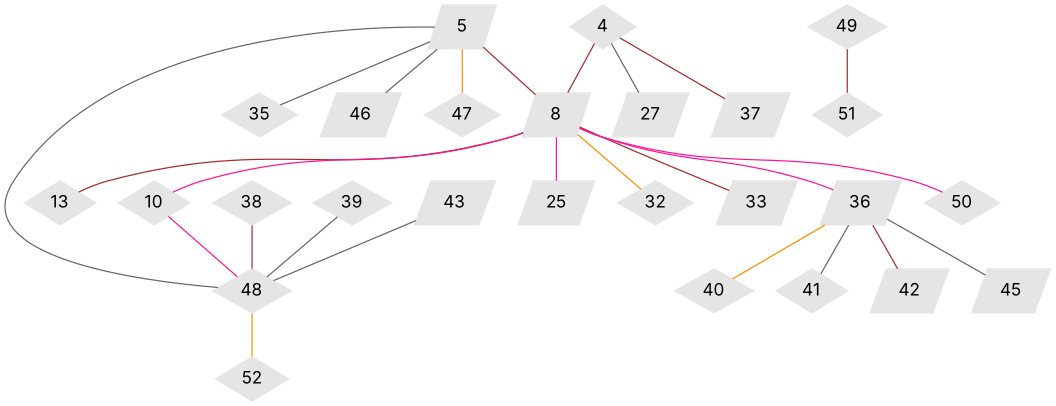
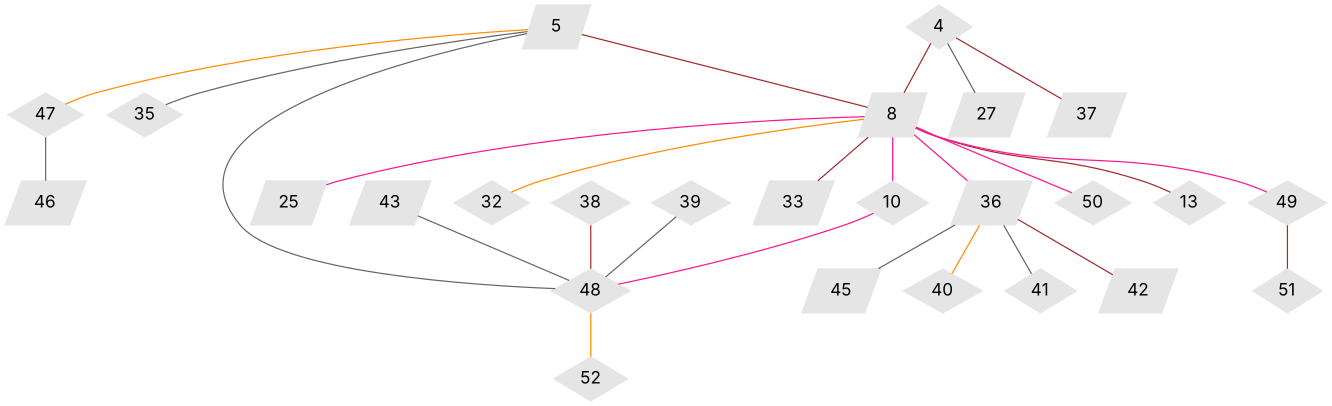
(411, 71) -> (46, 159)
none -> (1100, 161)
